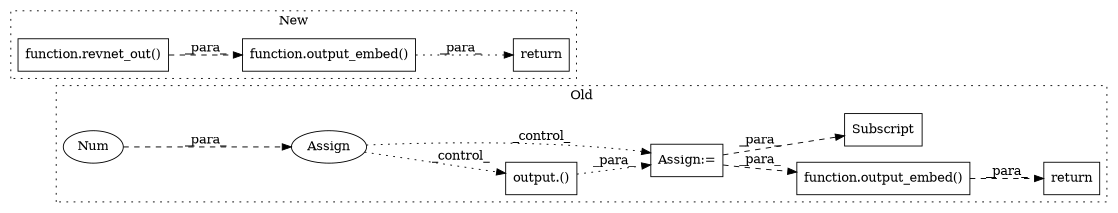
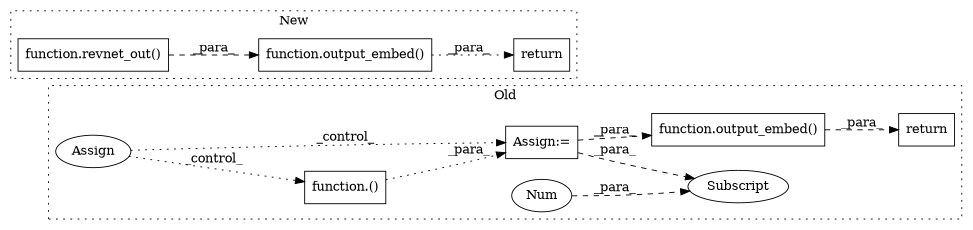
(883, 130) -> (738, 187)
(203, 147) -> (626, 195)
(541, 178) -> (345, 187)
